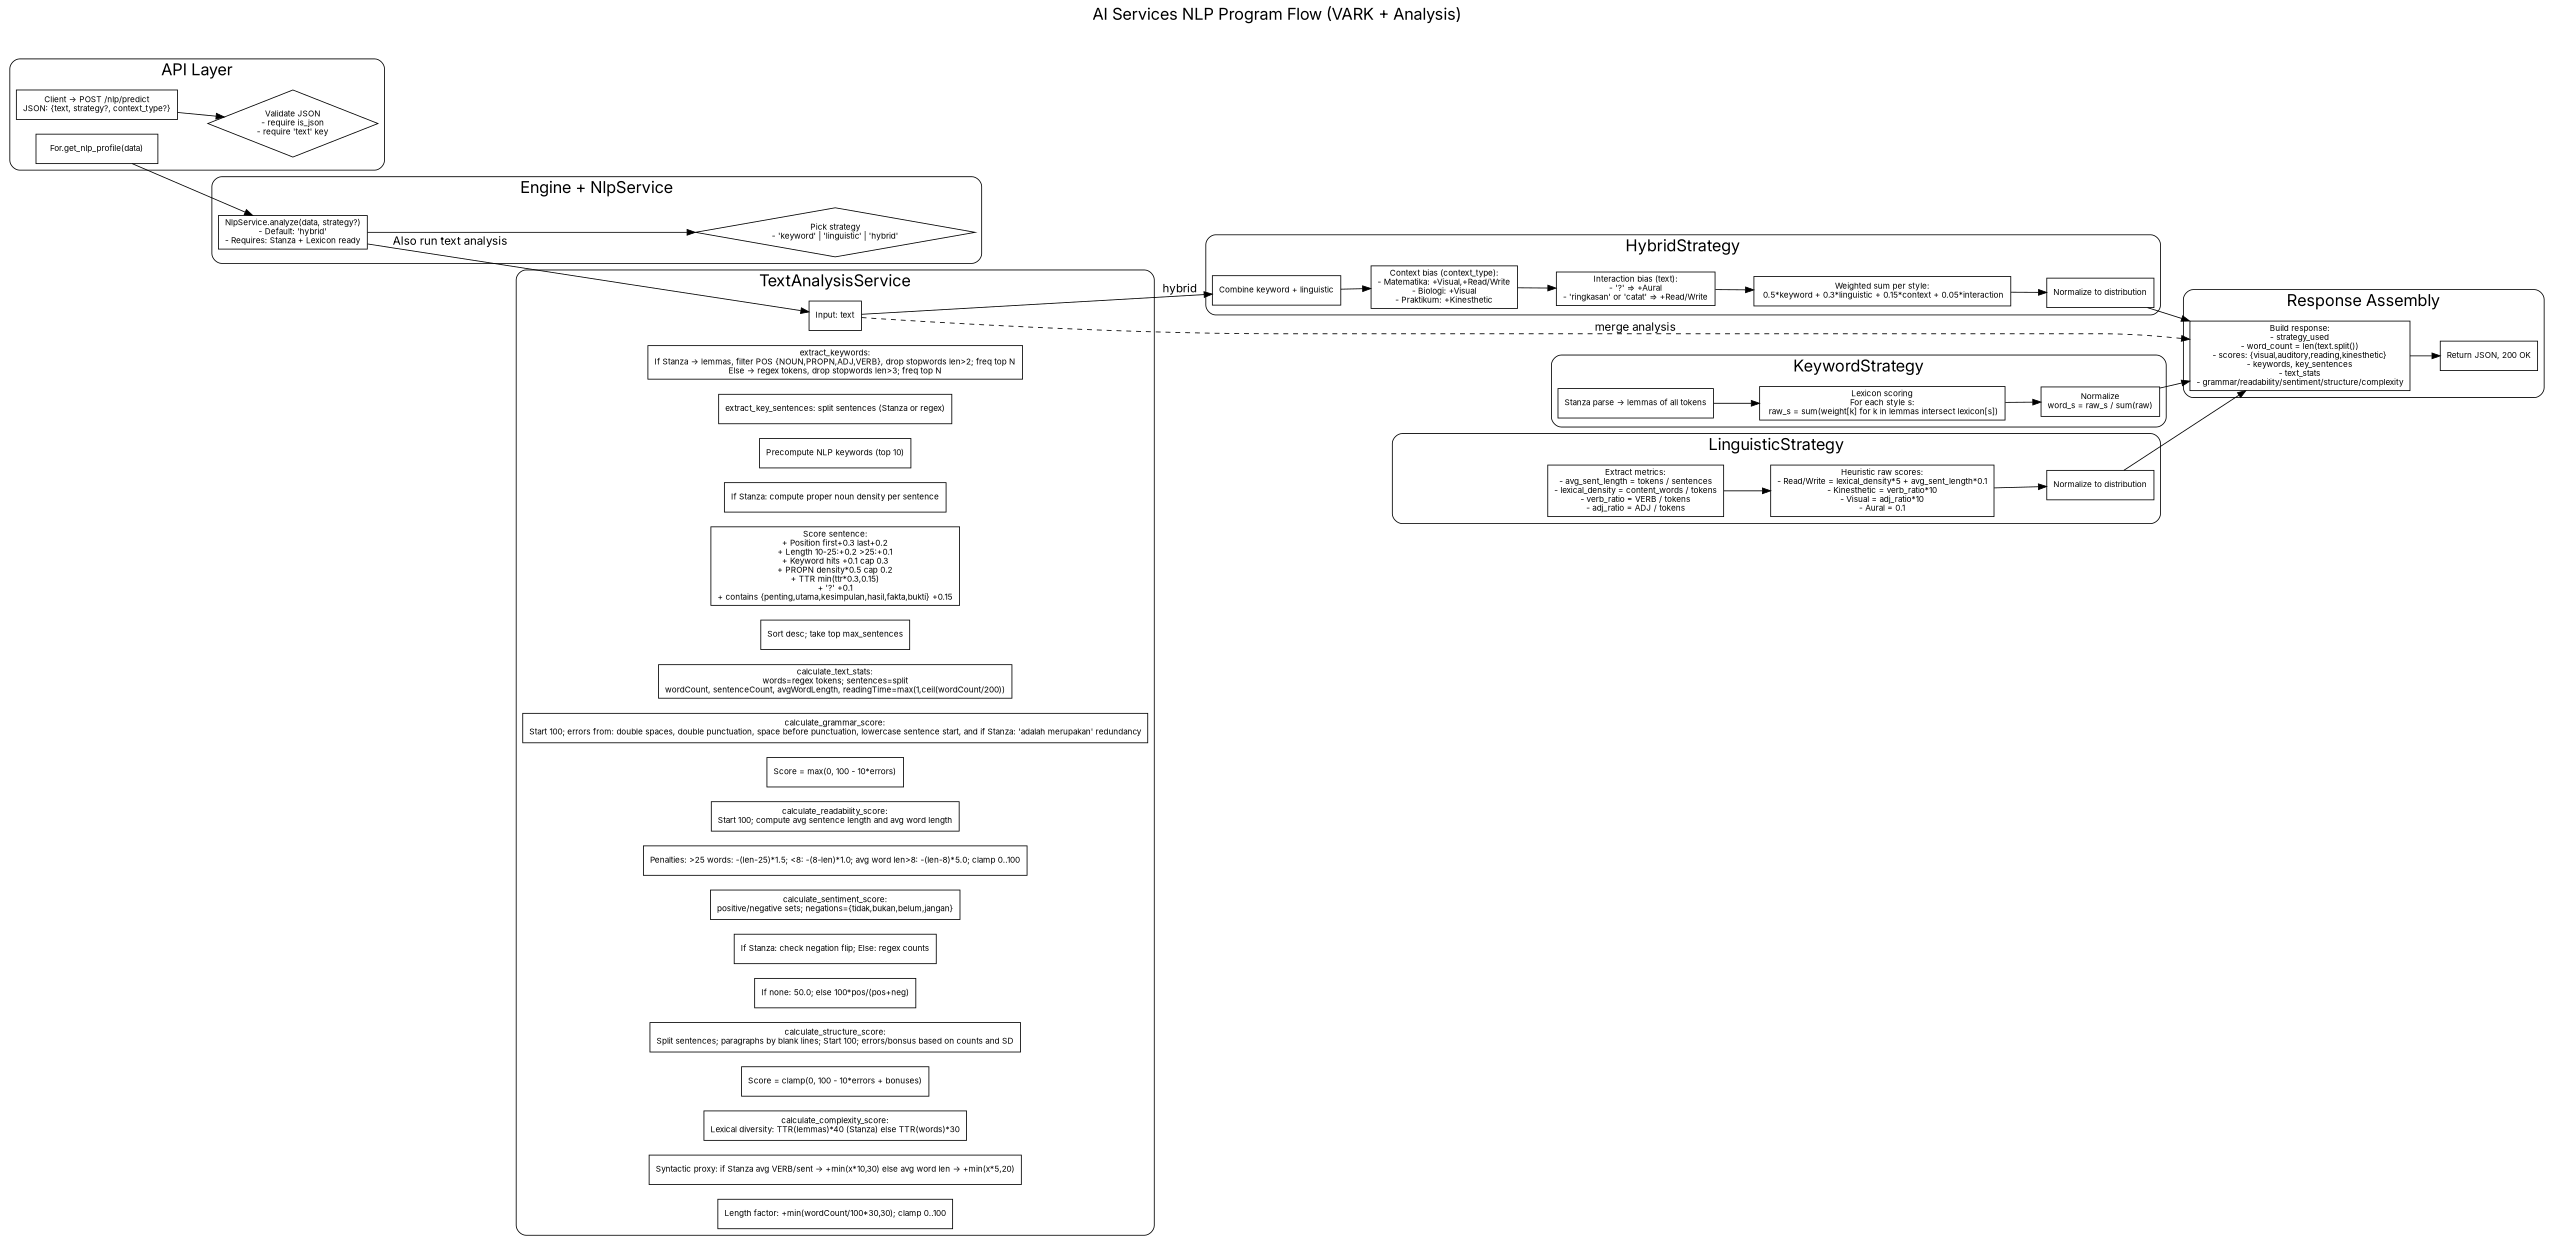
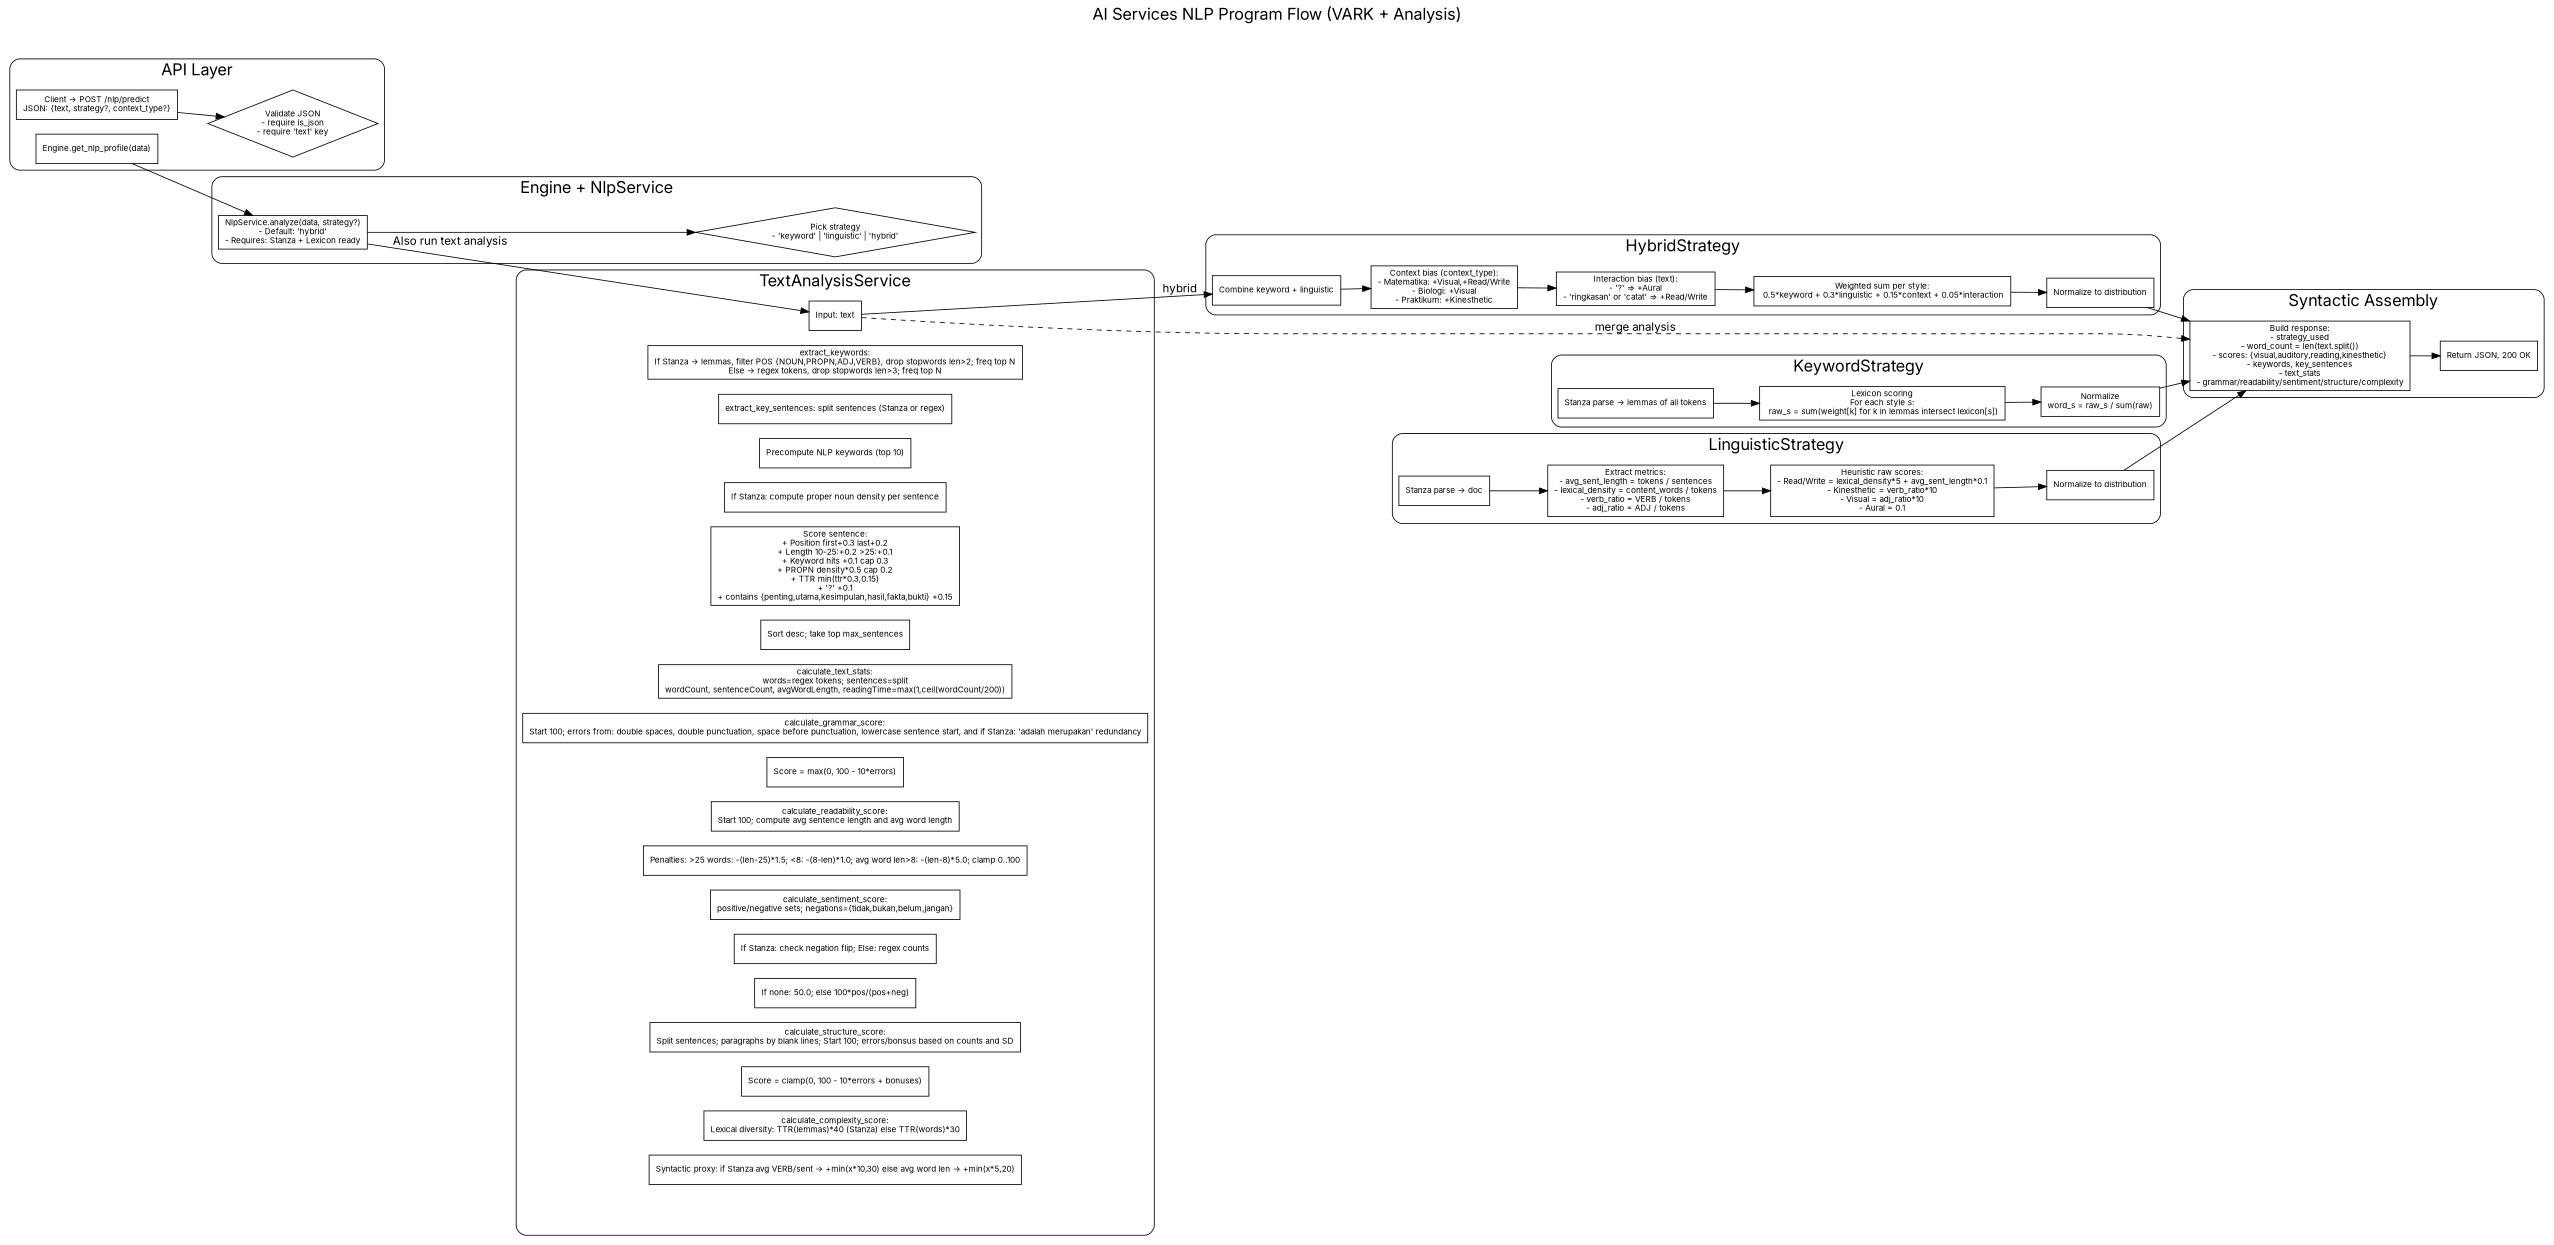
(97, 149) -> (97, 149)
(2364, 302) -> (2364, 302)
none -> (1444, 491)
(835, 1214) -> none
